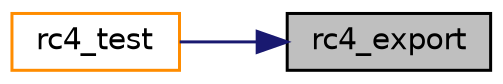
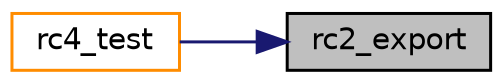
(389, 42) -> (389, 42)
